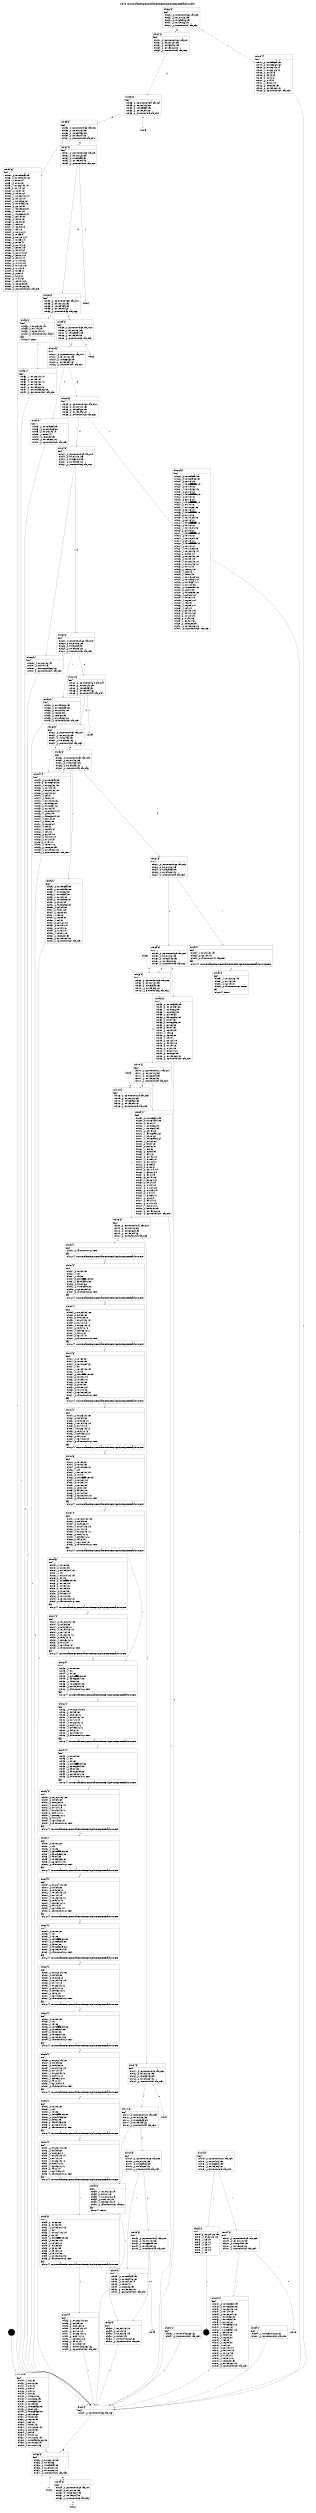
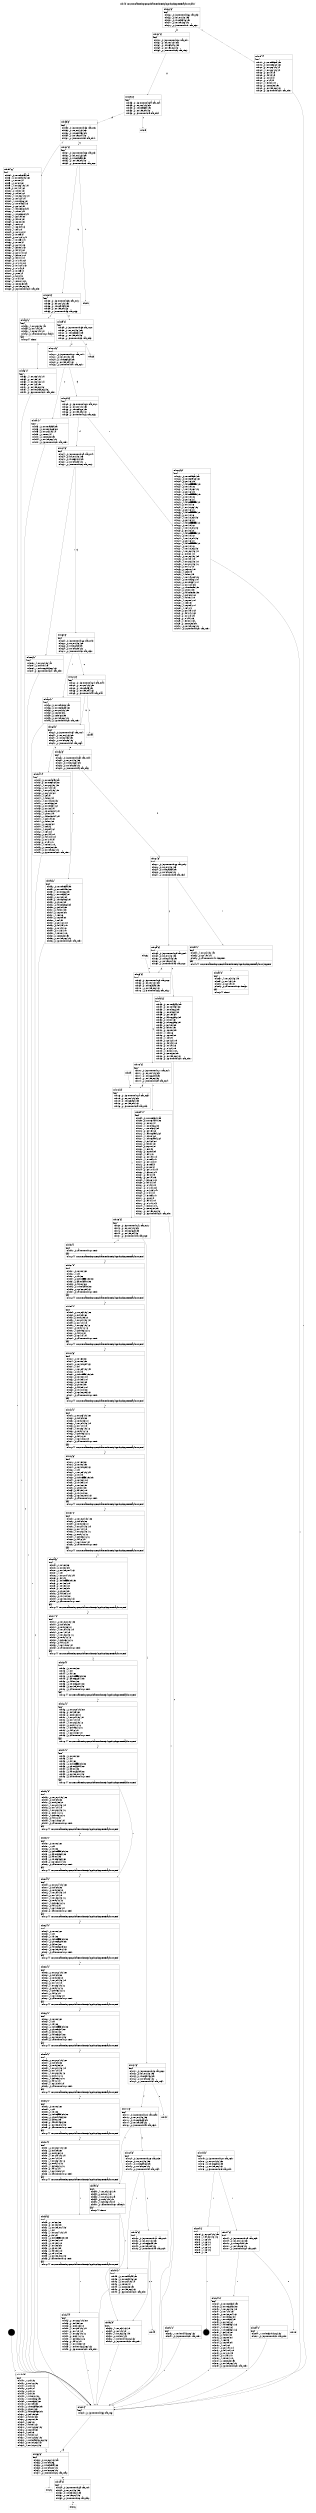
(141, 1607) -> (97, 1555)
(89, 1787) -> (132, 1831)
